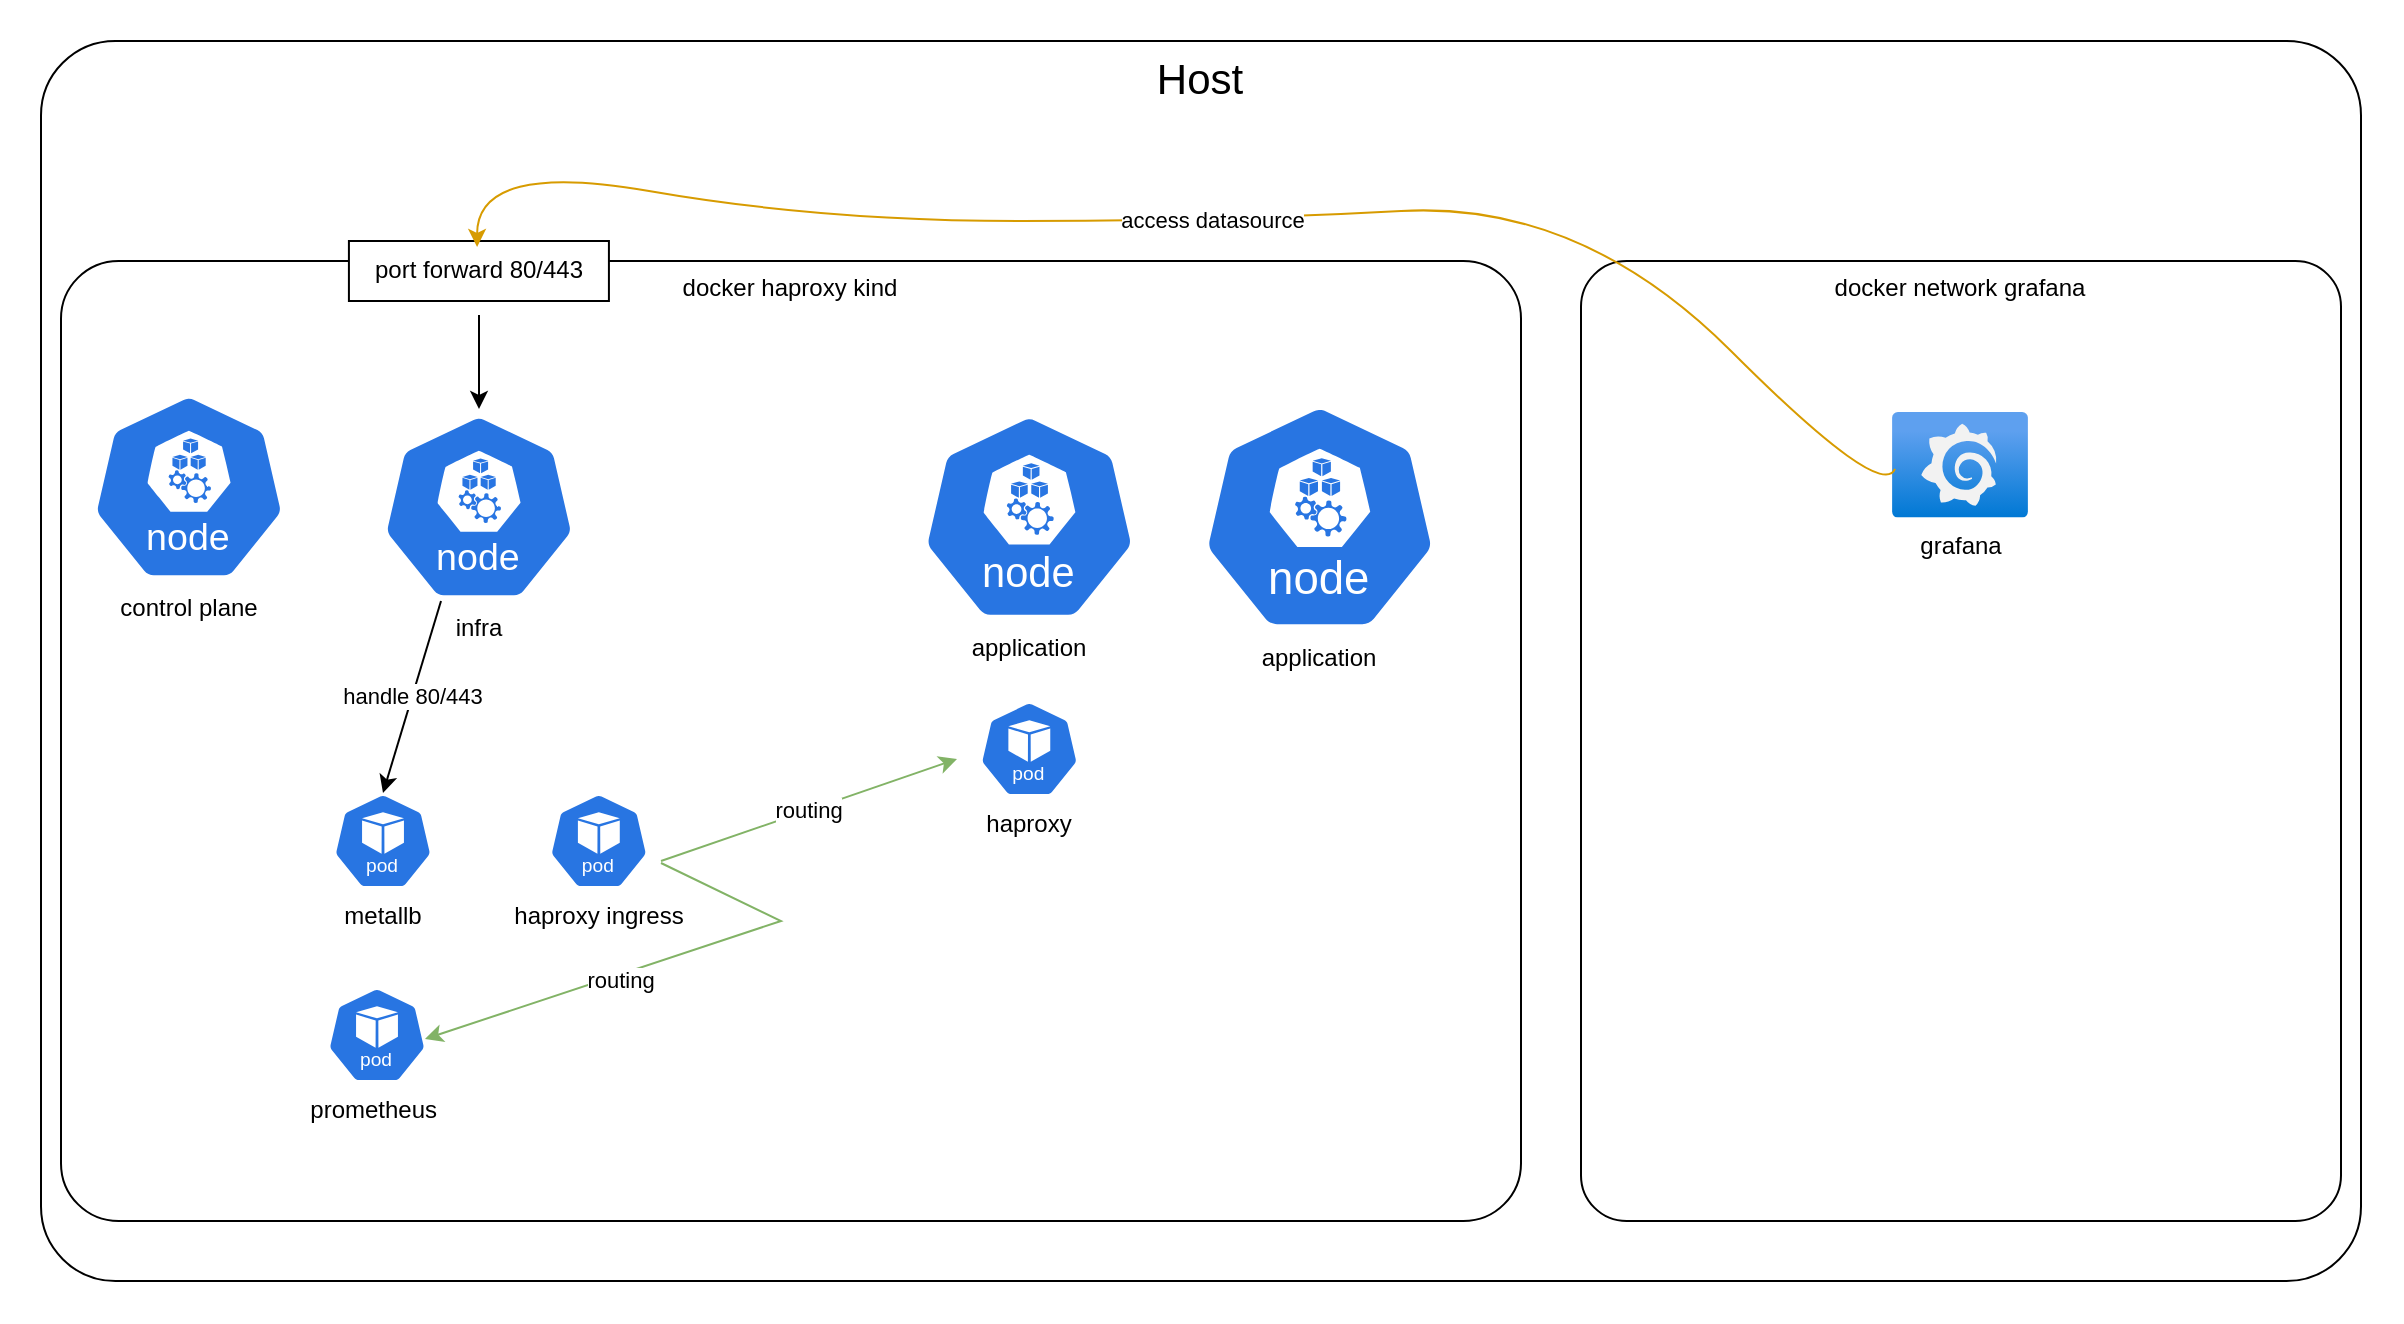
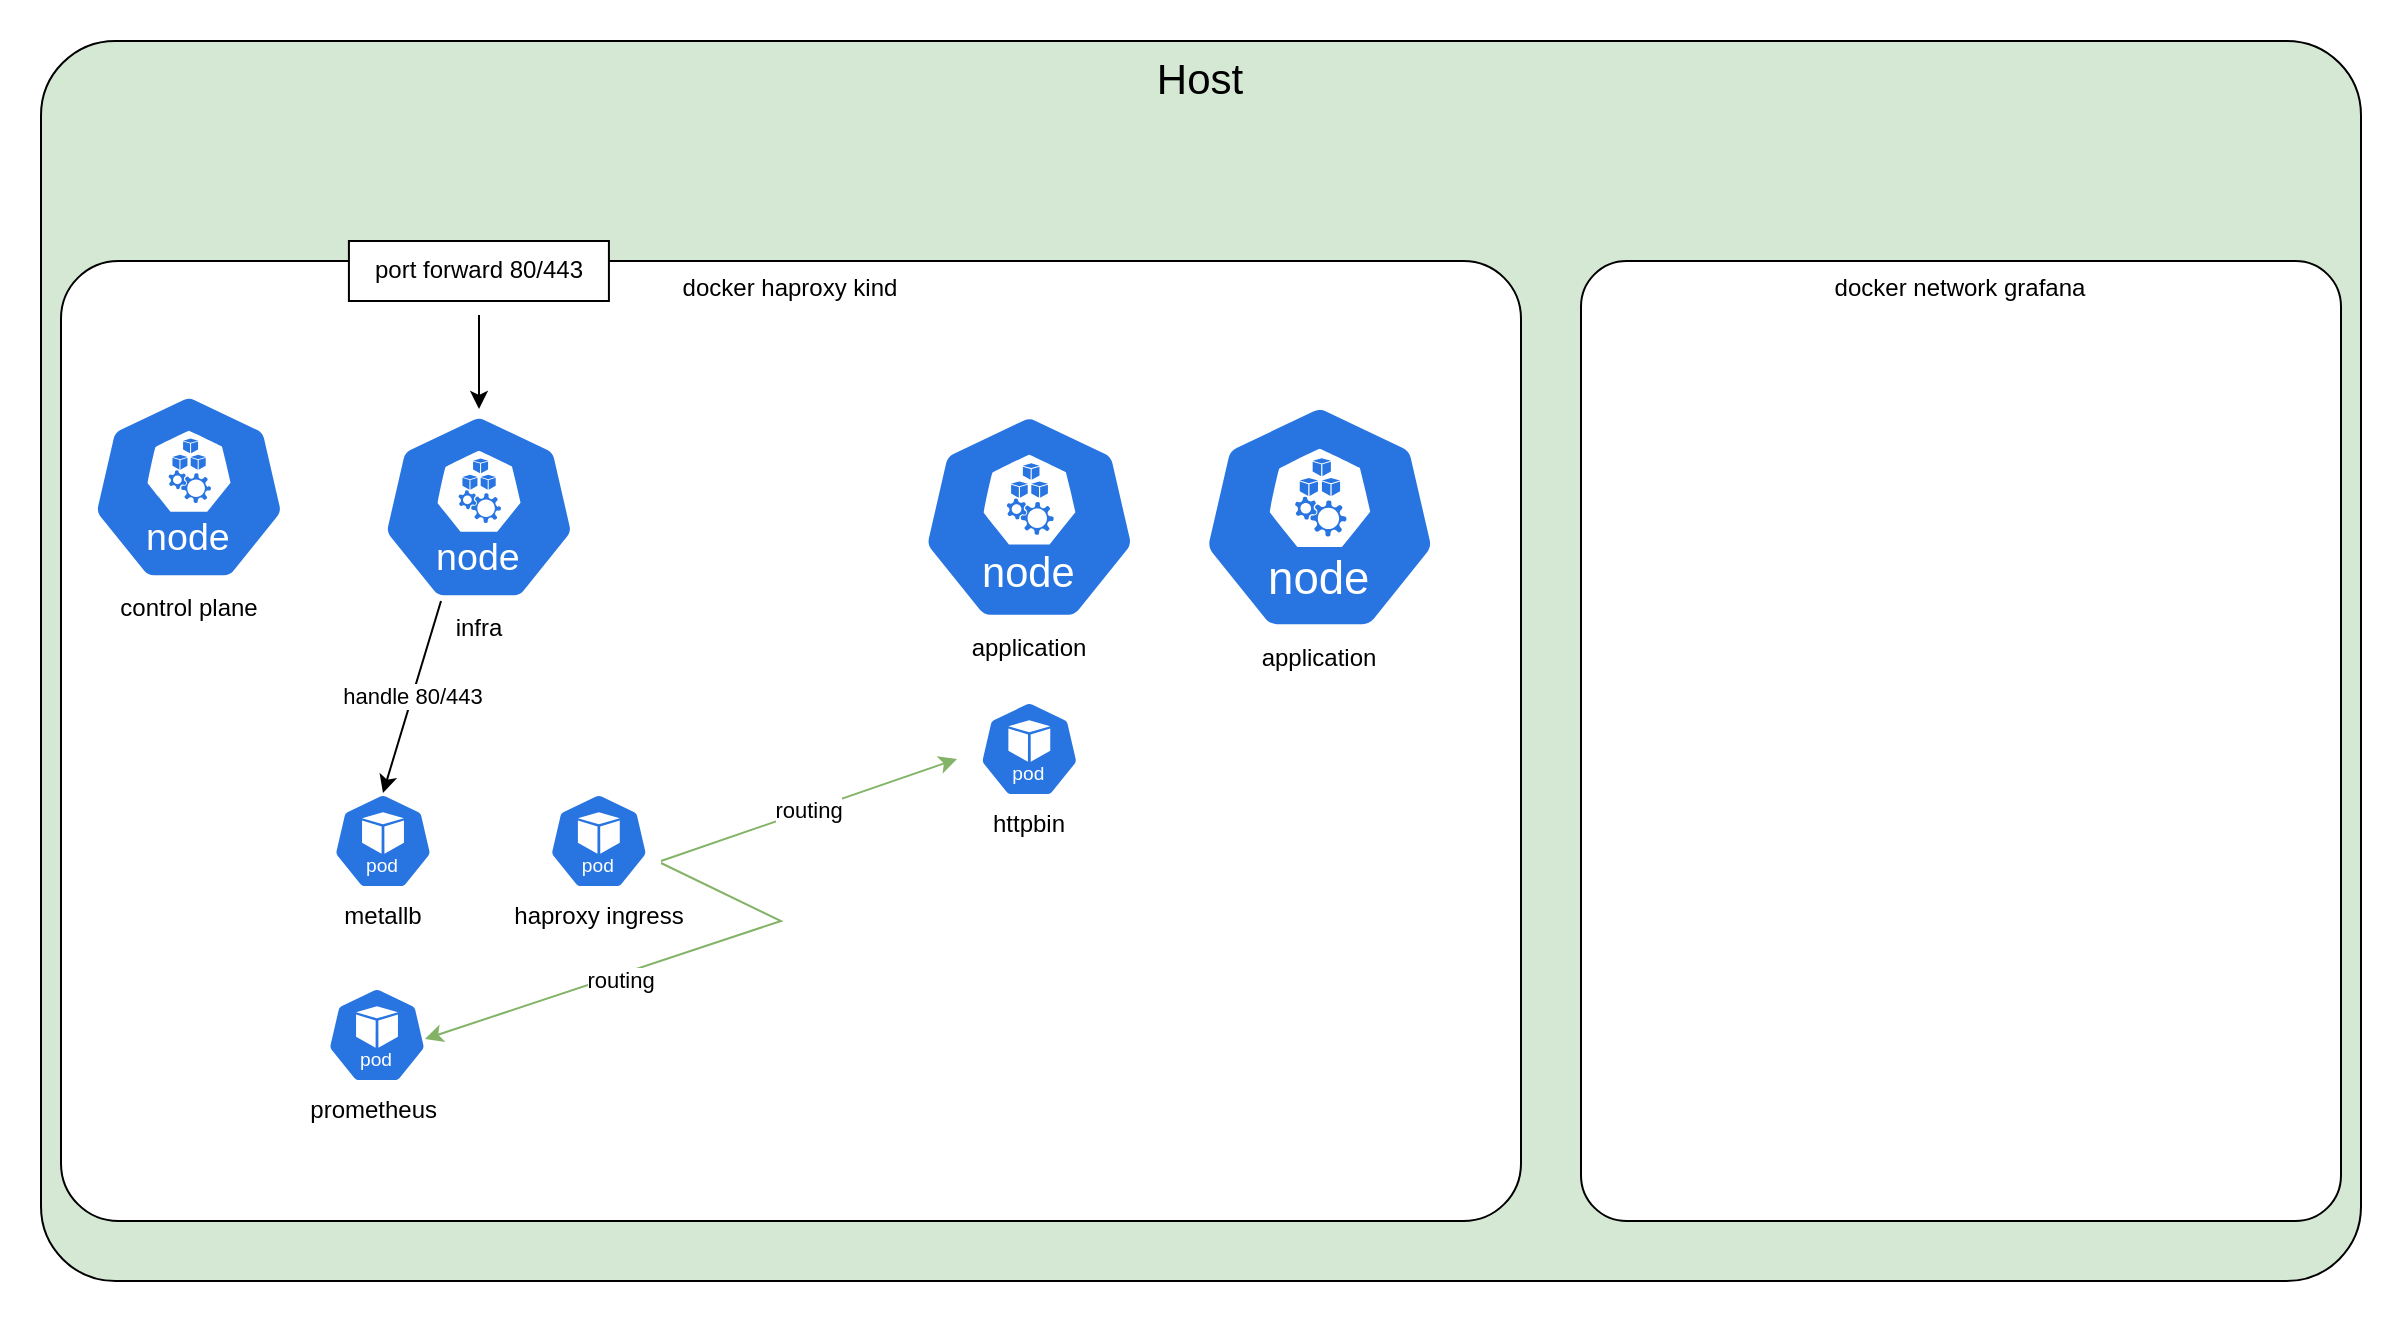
(1201, 80) -> (1201, 80)
(1215, 219) -> none
(1961, 466) -> none
(1028, 773) -> (1028, 773)
